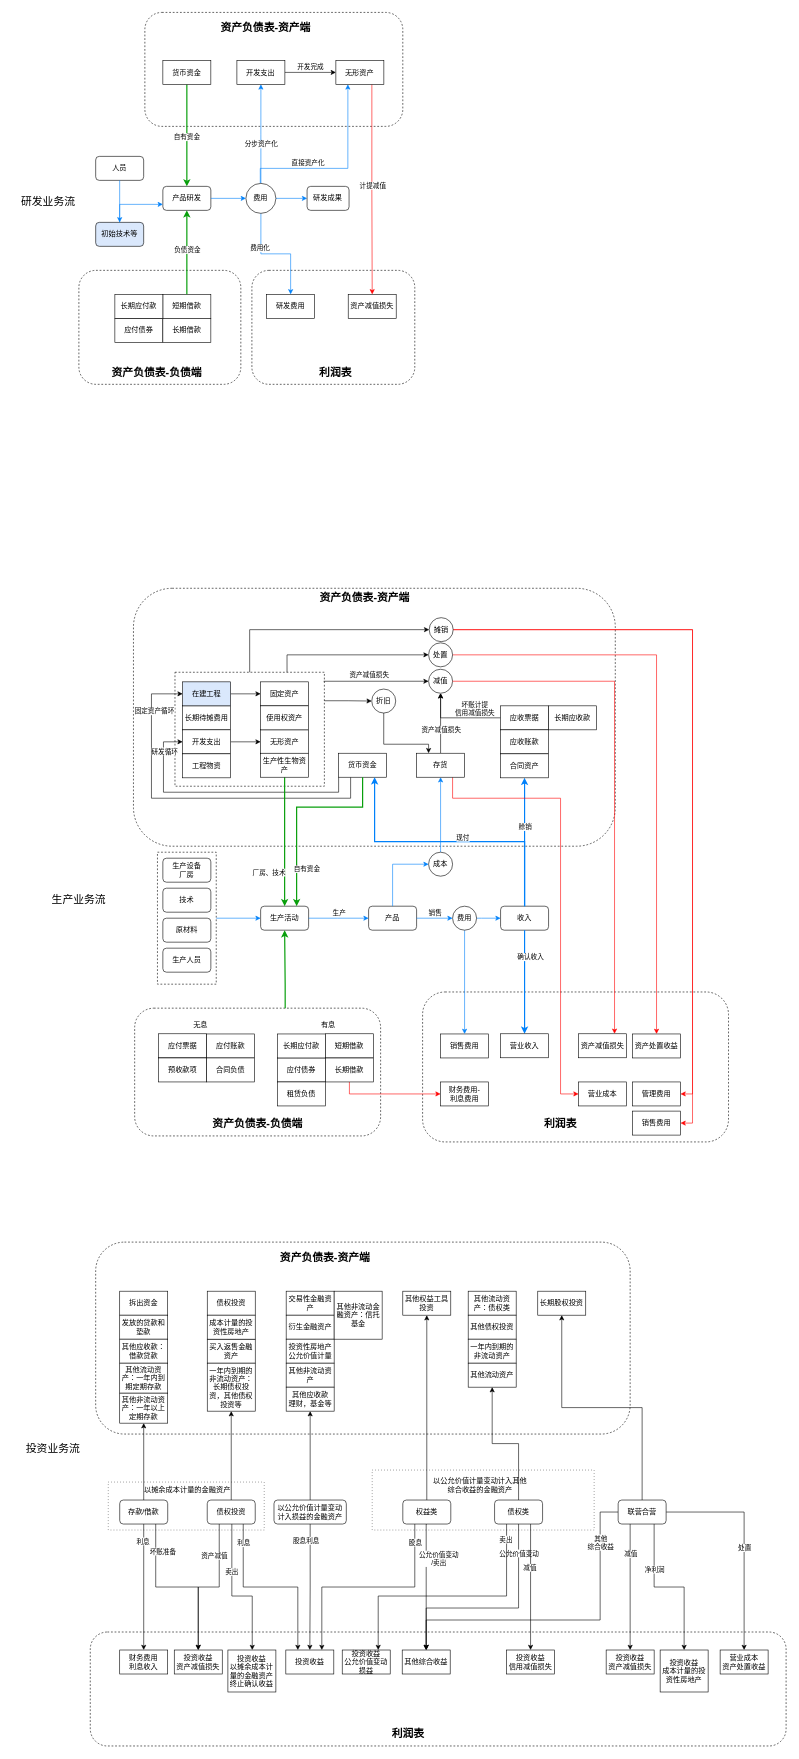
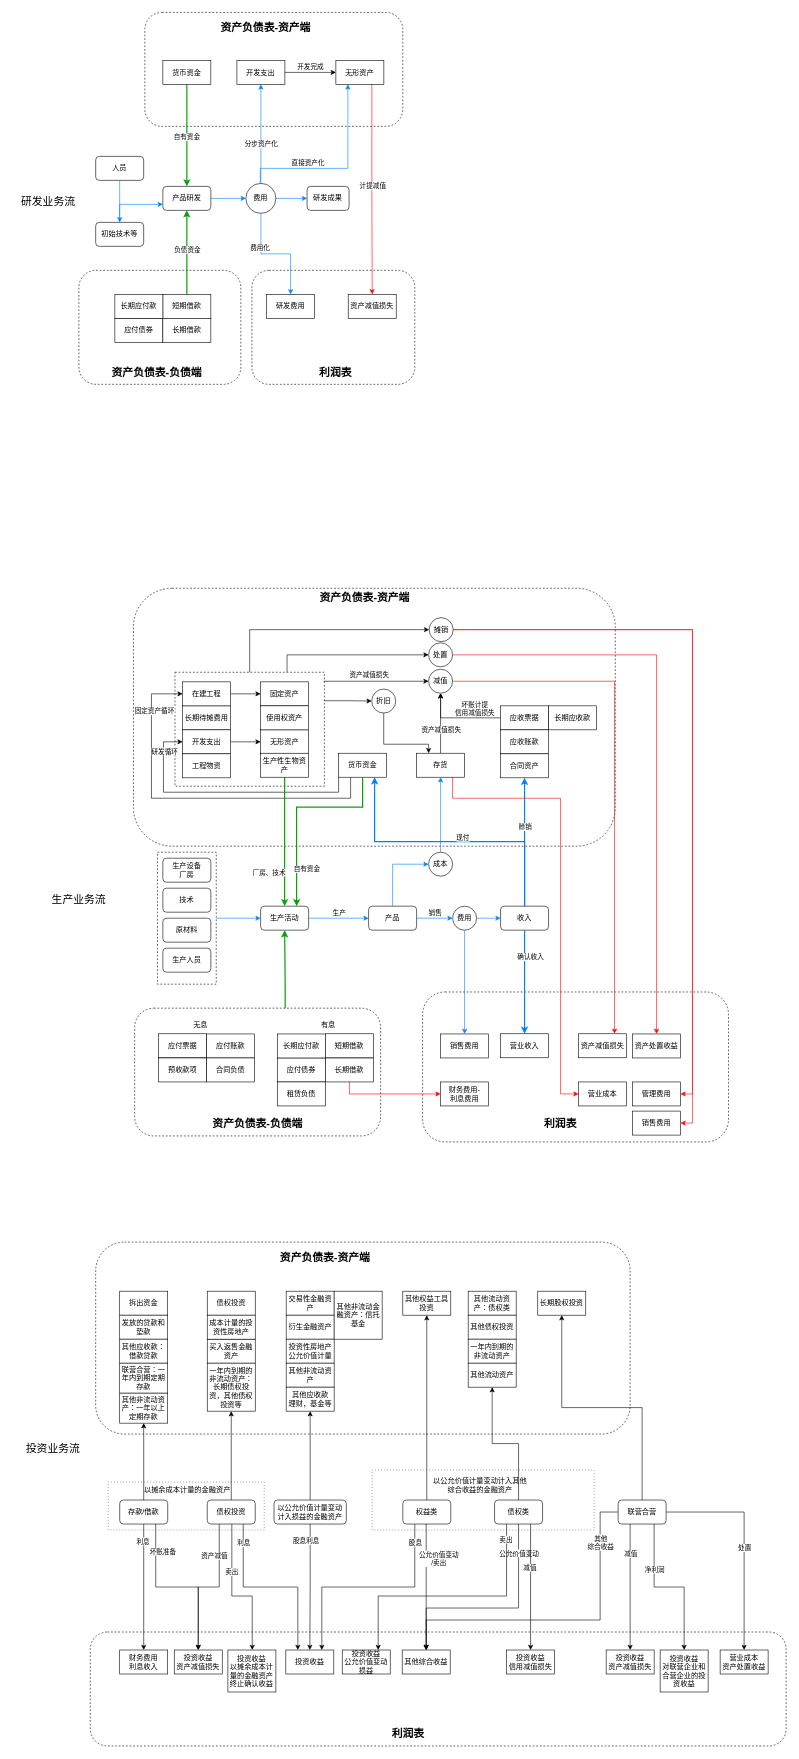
(120, 234) -> (120, 234)
(207, 694) -> (207, 694)
(144, 1379) -> (144, 1379)
(684, 1671) -> (684, 1671)
